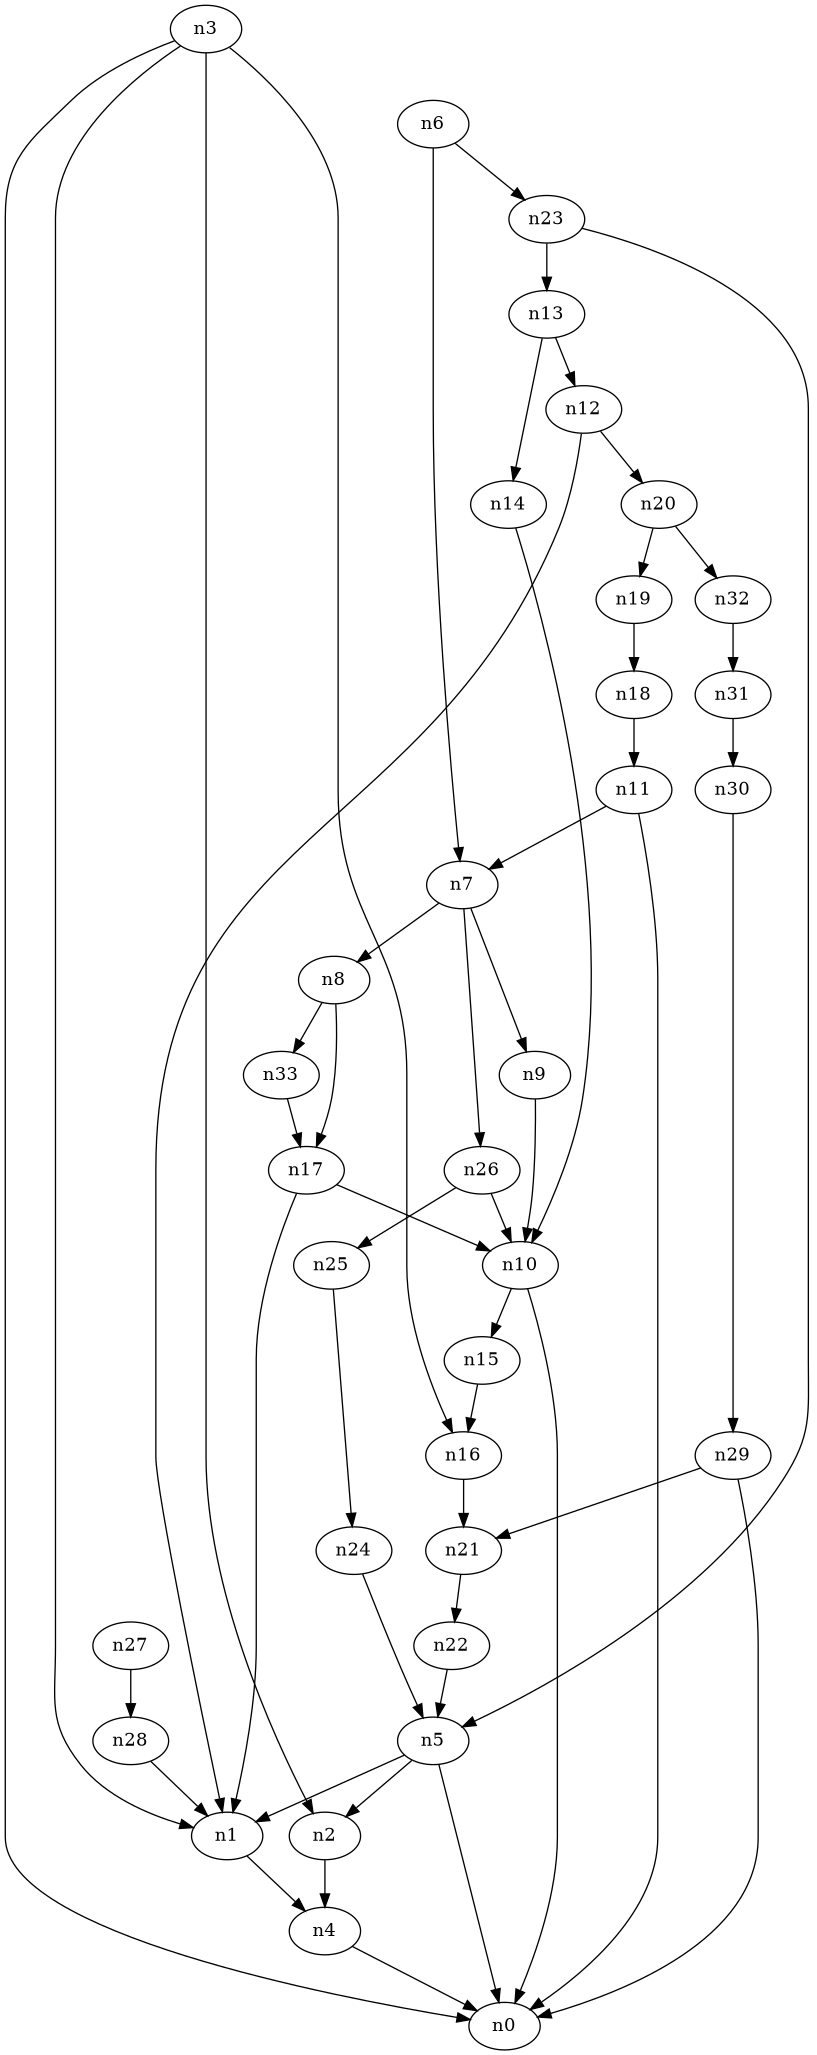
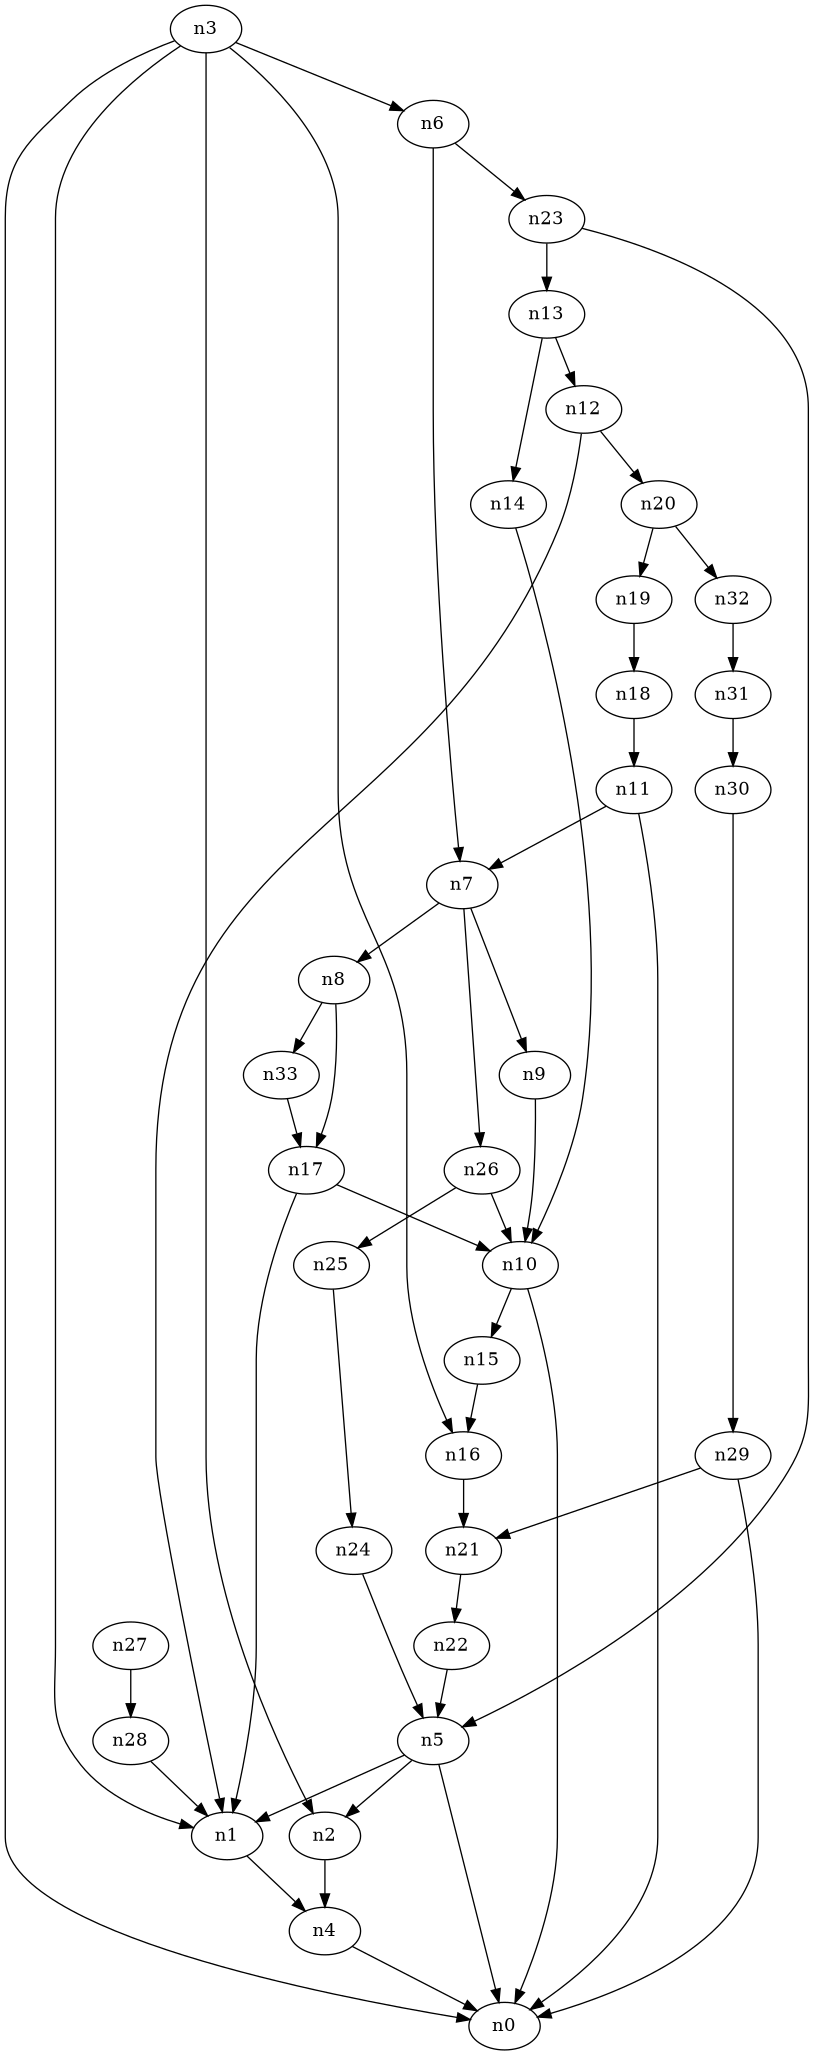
none -> (313, 74)
